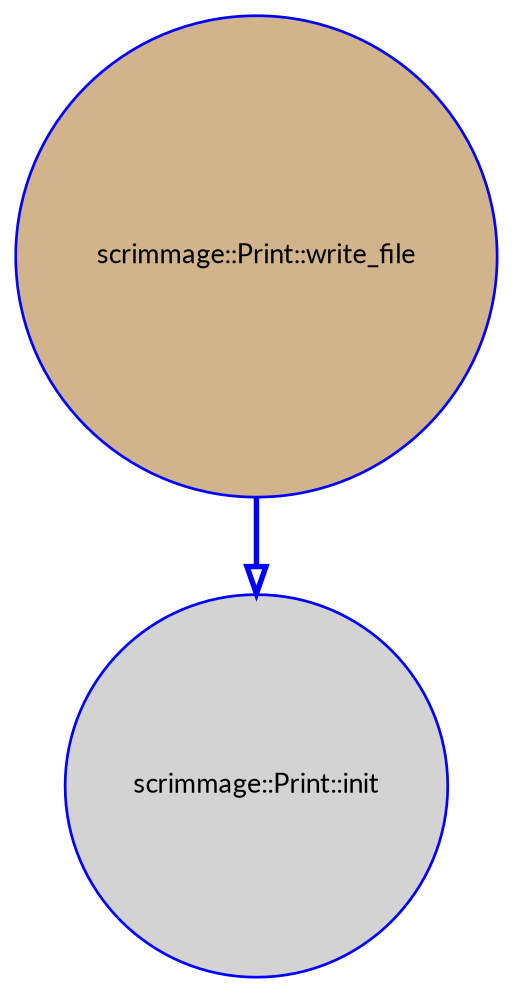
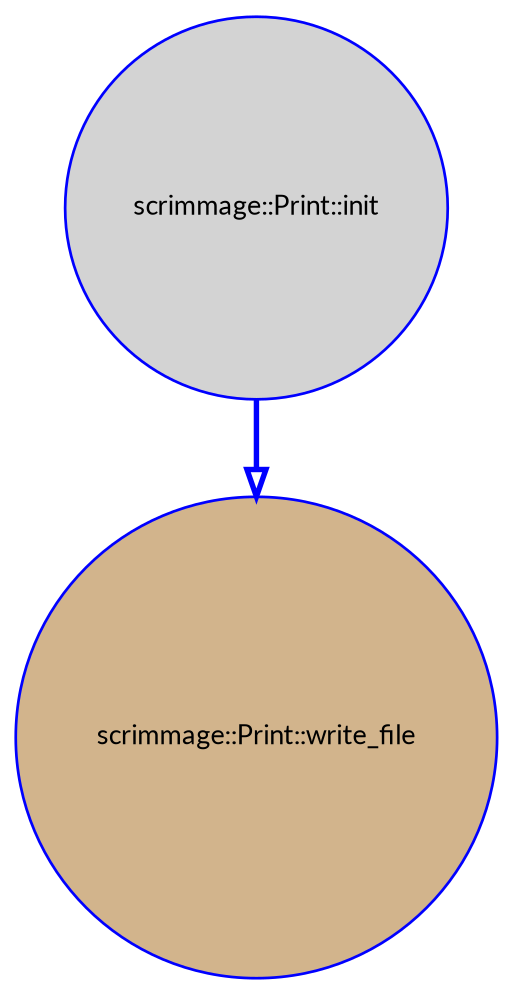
(256, 531) -> (256, 435)
